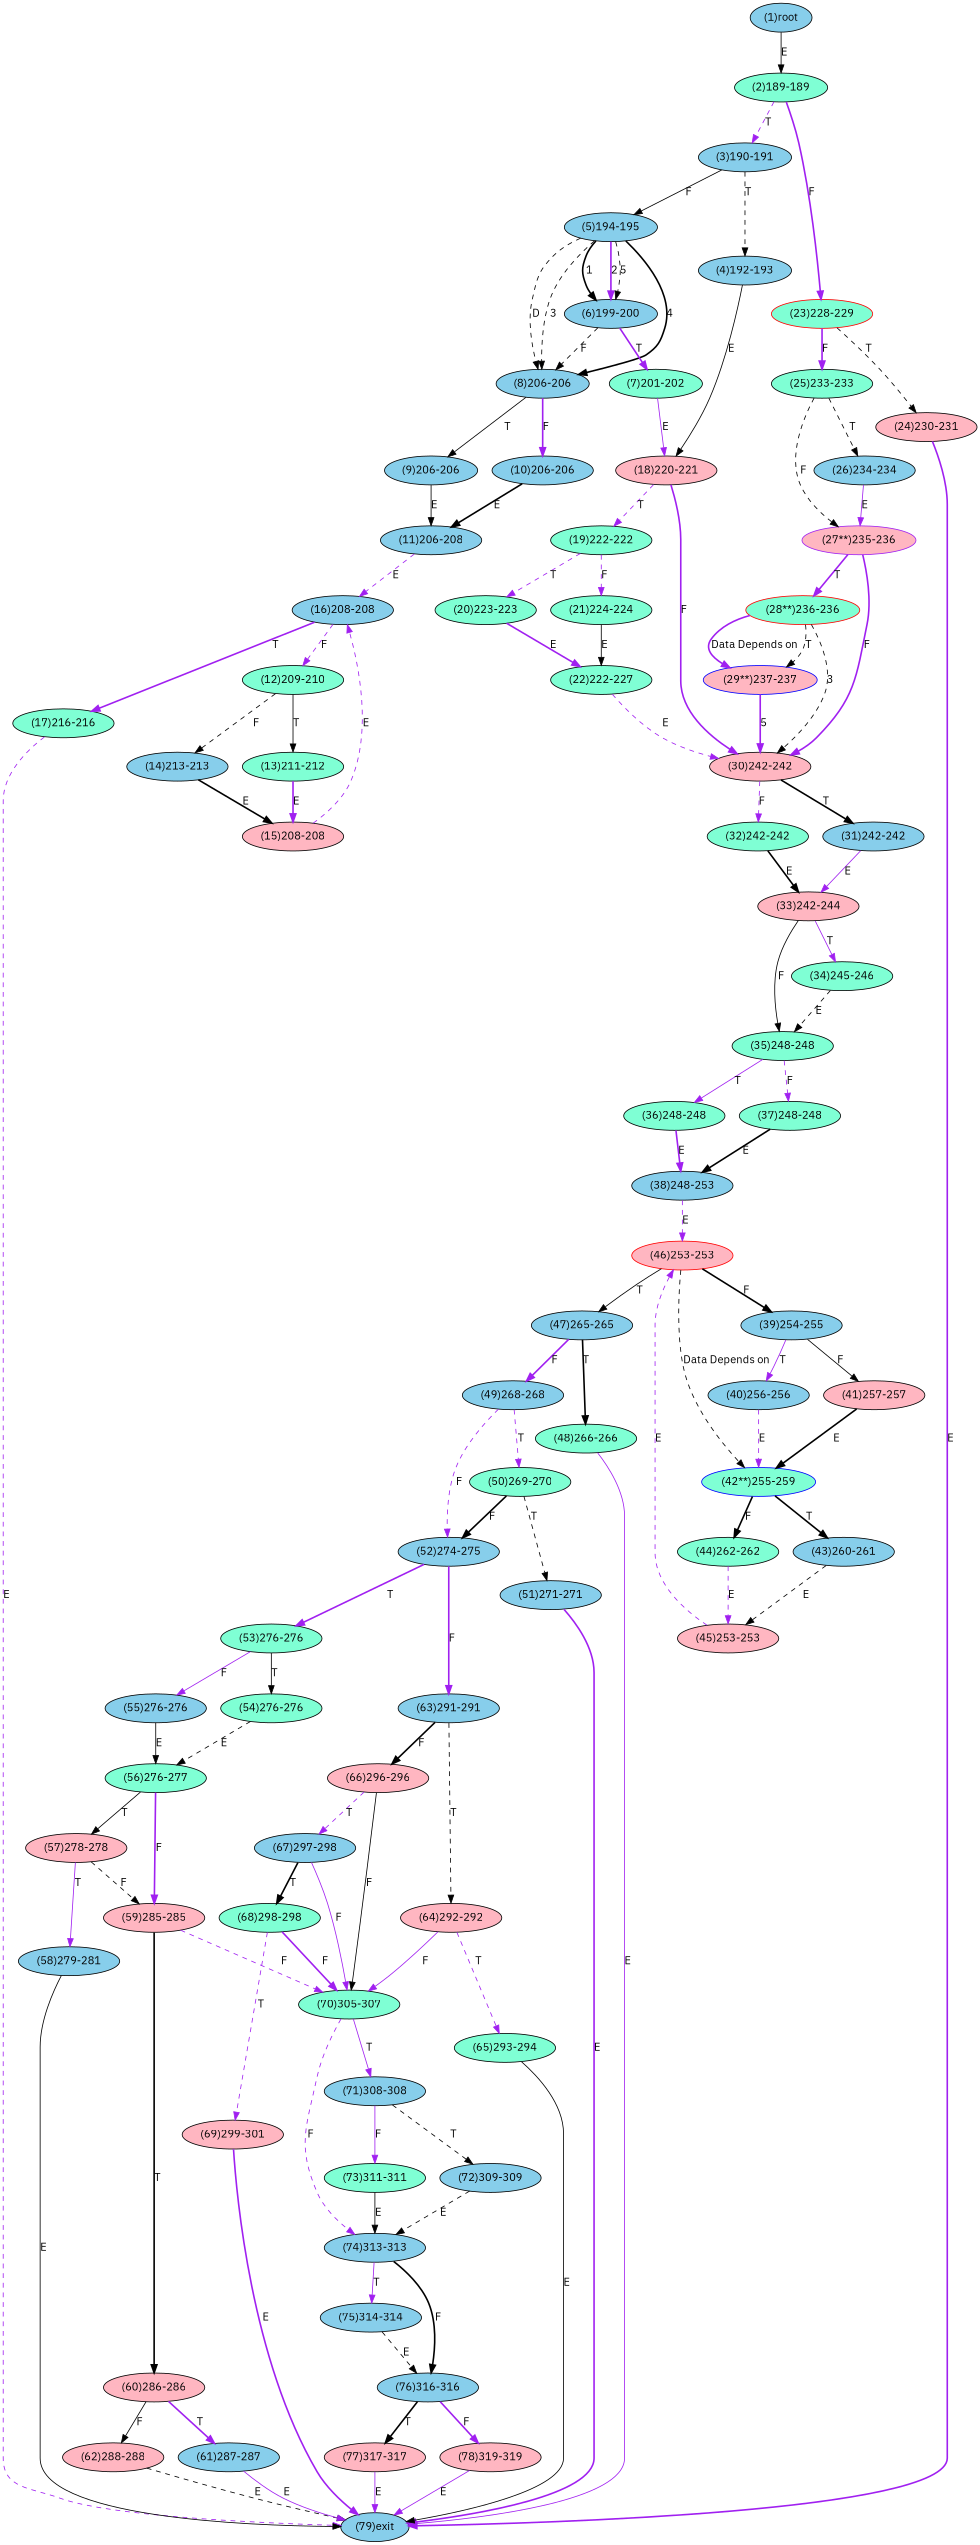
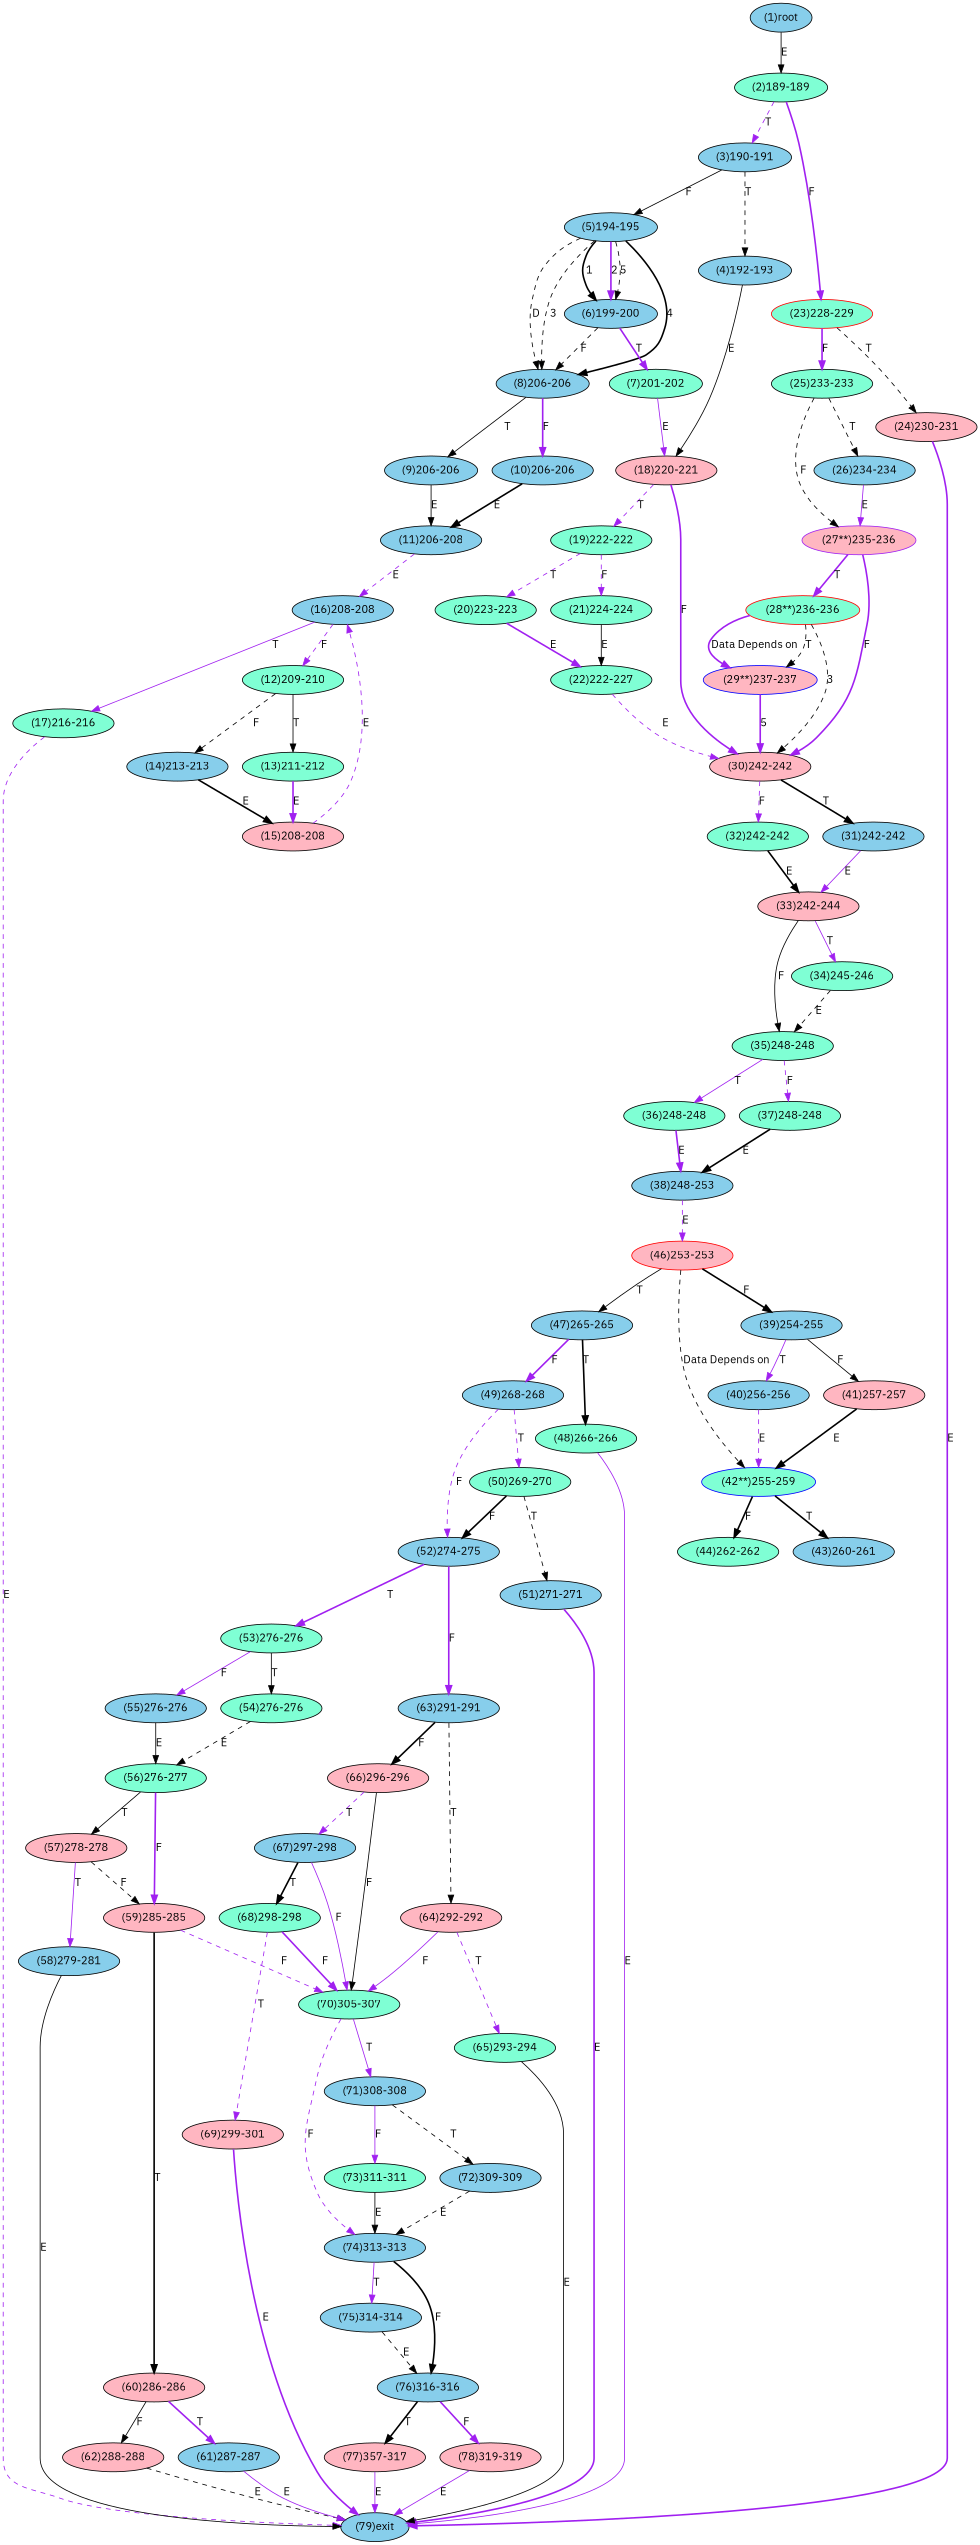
(207, 665) -> (207, 665)
(728, 1638) -> none
(375, 2457) -> (375, 2457)
